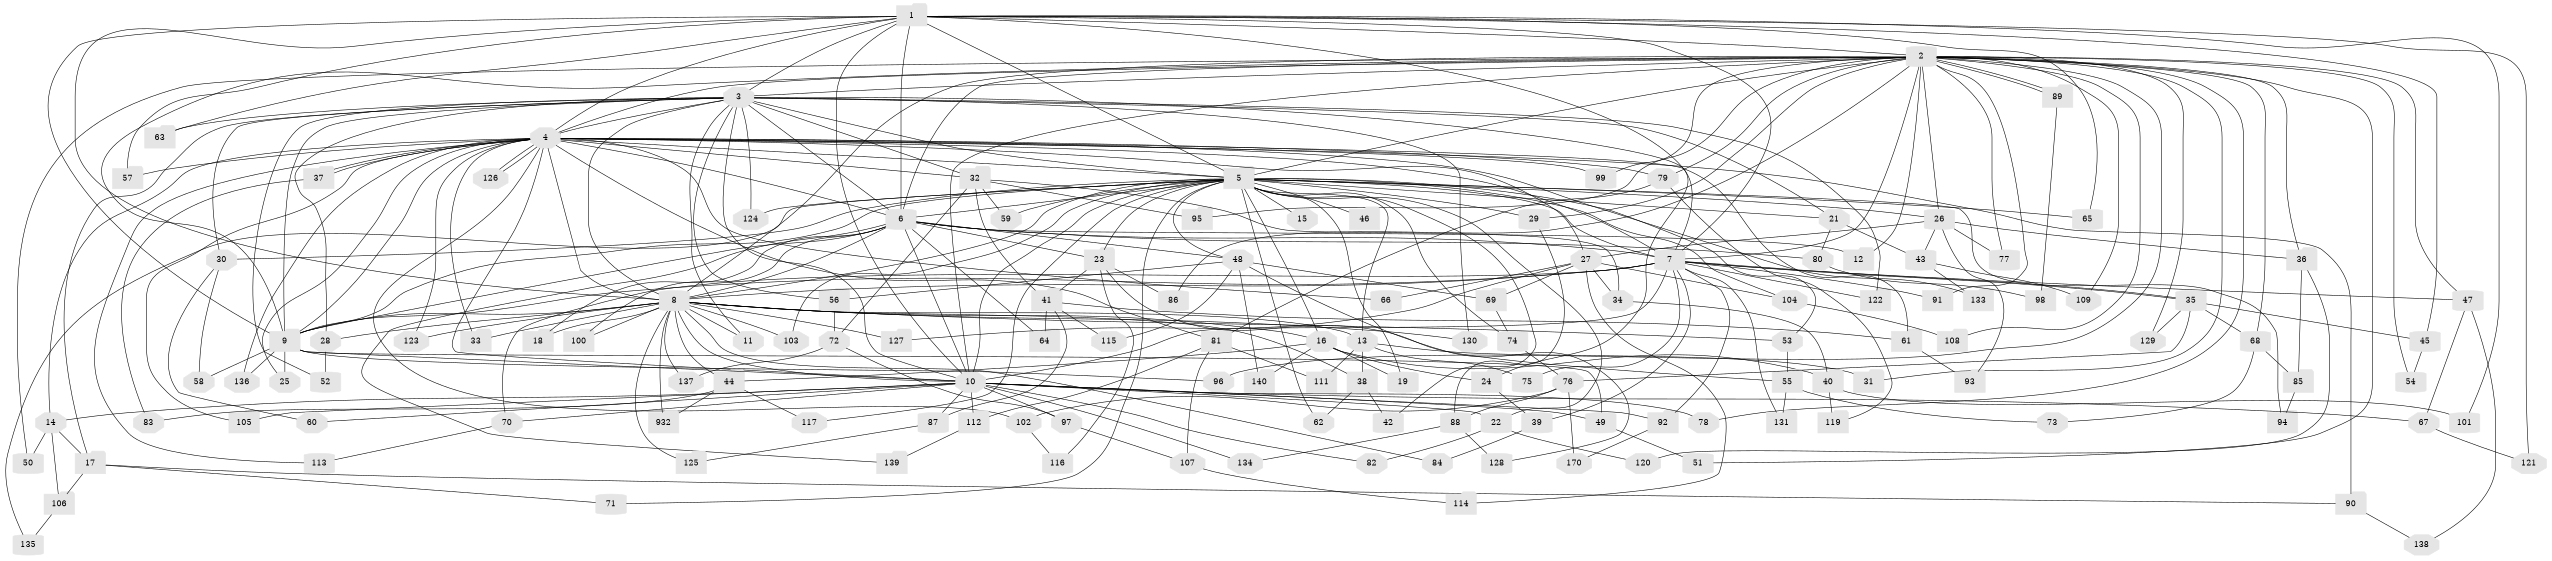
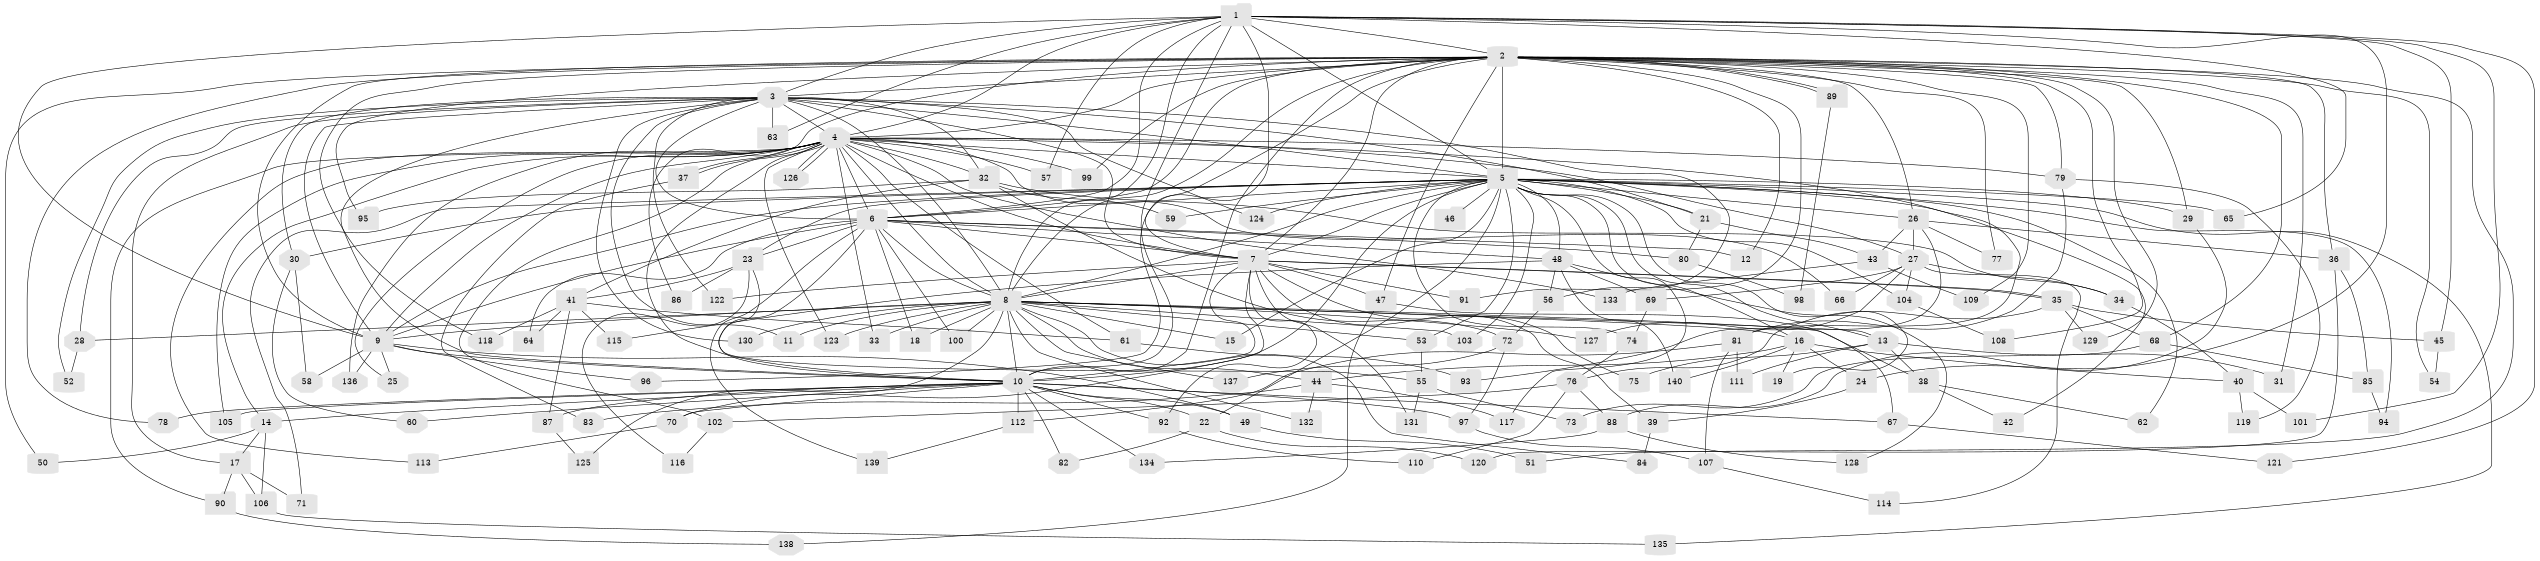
(637, 290) -> none
none -> (1118, 321)
none -> (486, 341)
(664, 423) -> (1306, 423)
(1574, 464) -> (1416, 464)
